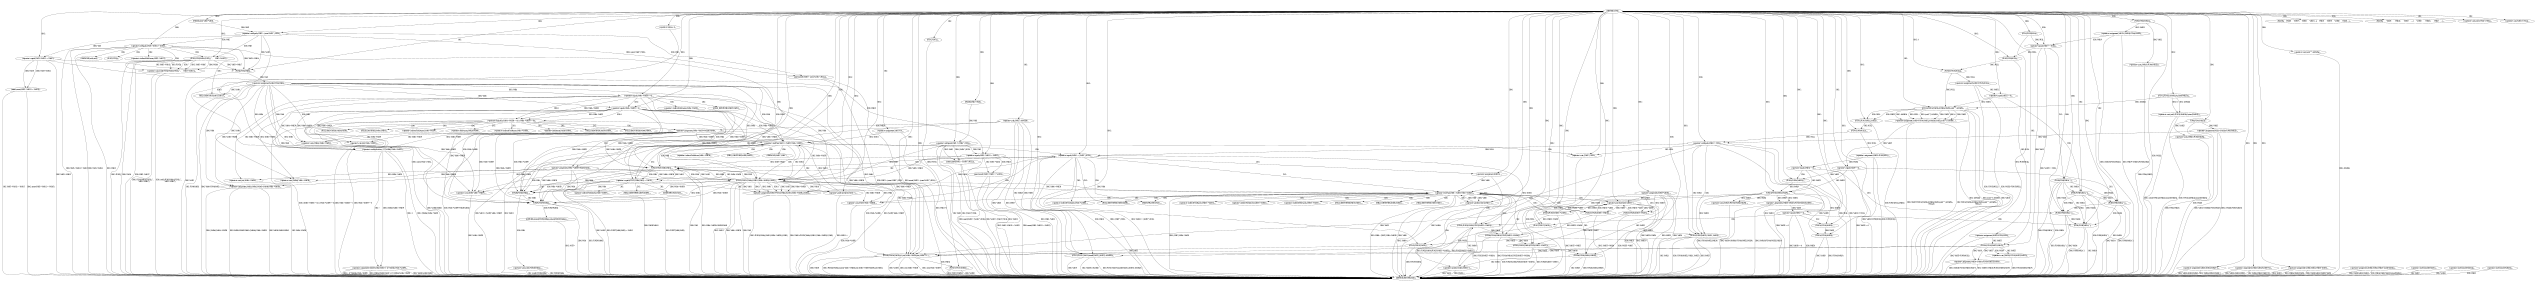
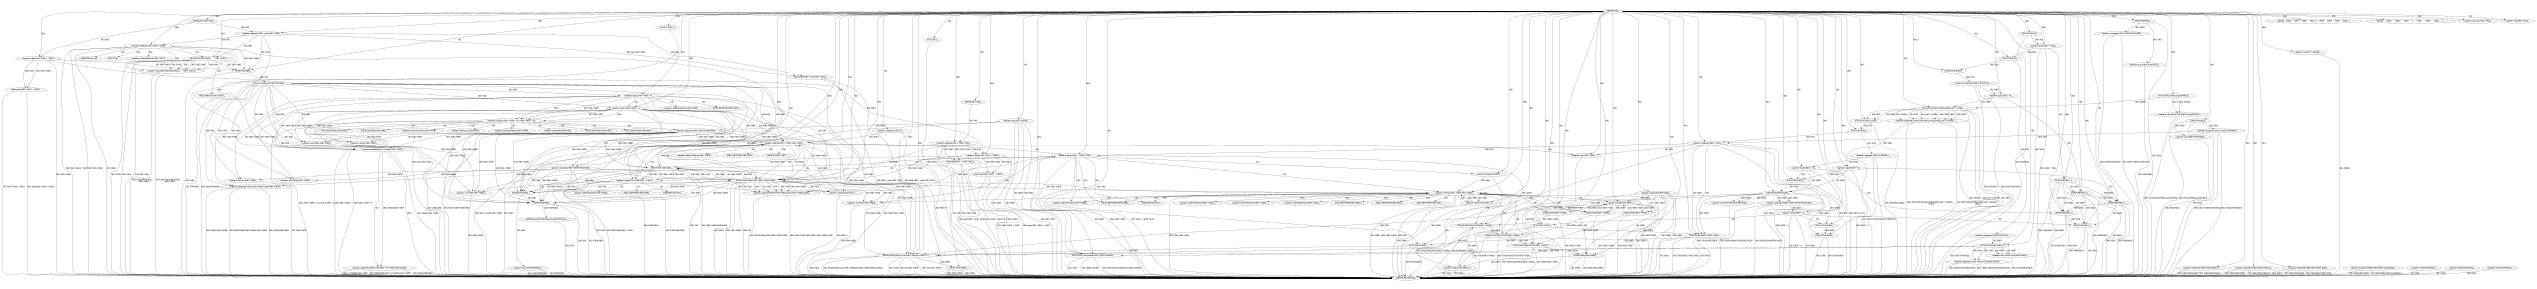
(142, 39) -> (116, 35)
(2081, 40) -> none
(236, 86) -> (219, 128)
(1946, 89) -> none
